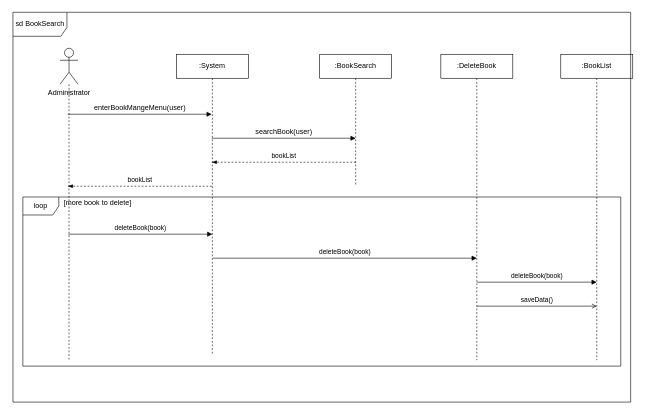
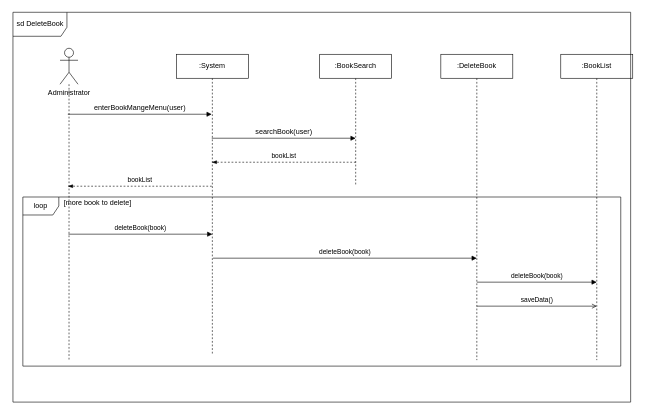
(40, 24) -> (40, 24)
